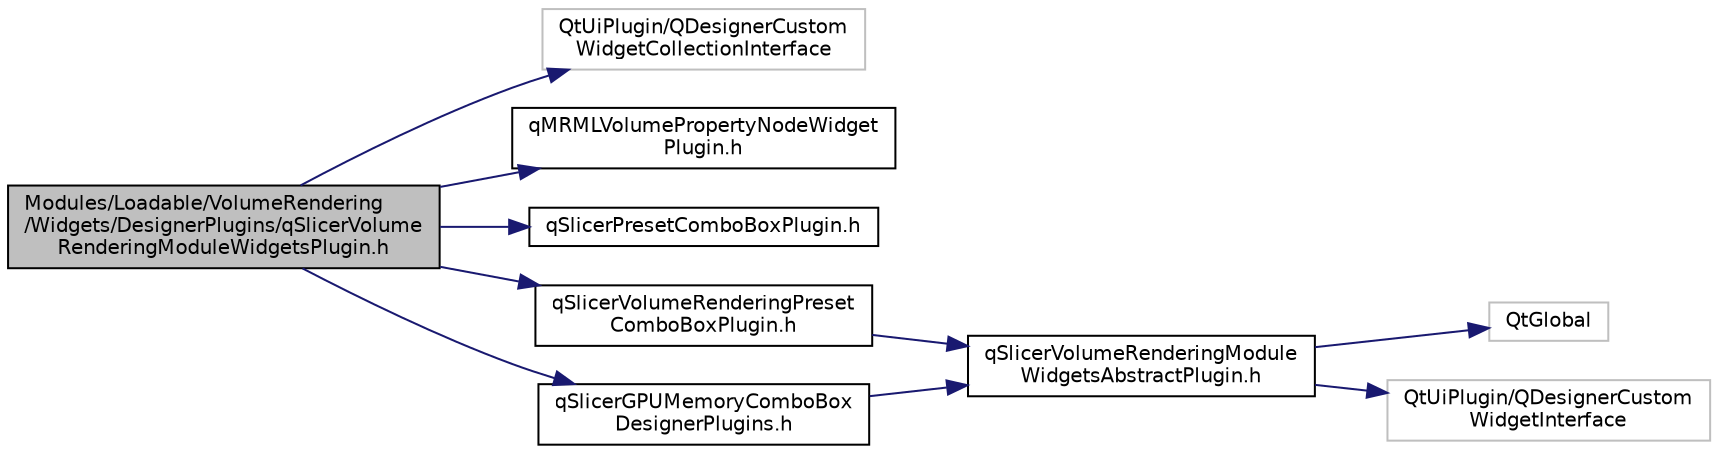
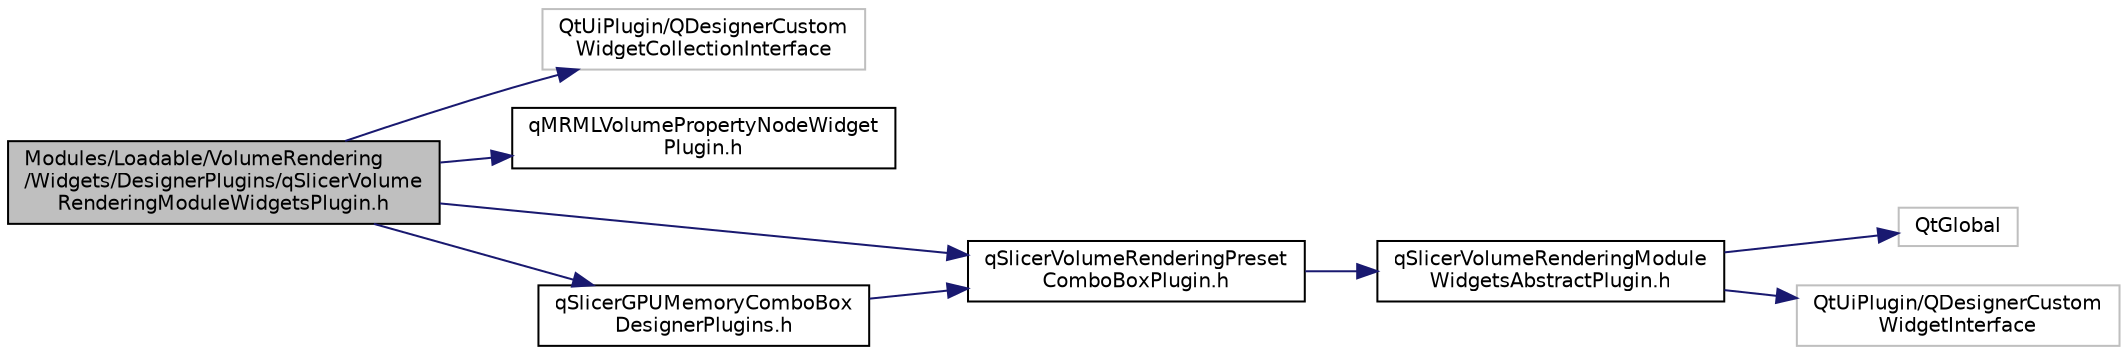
(704, 227) -> none
(908, 392) -> (908, 295)
